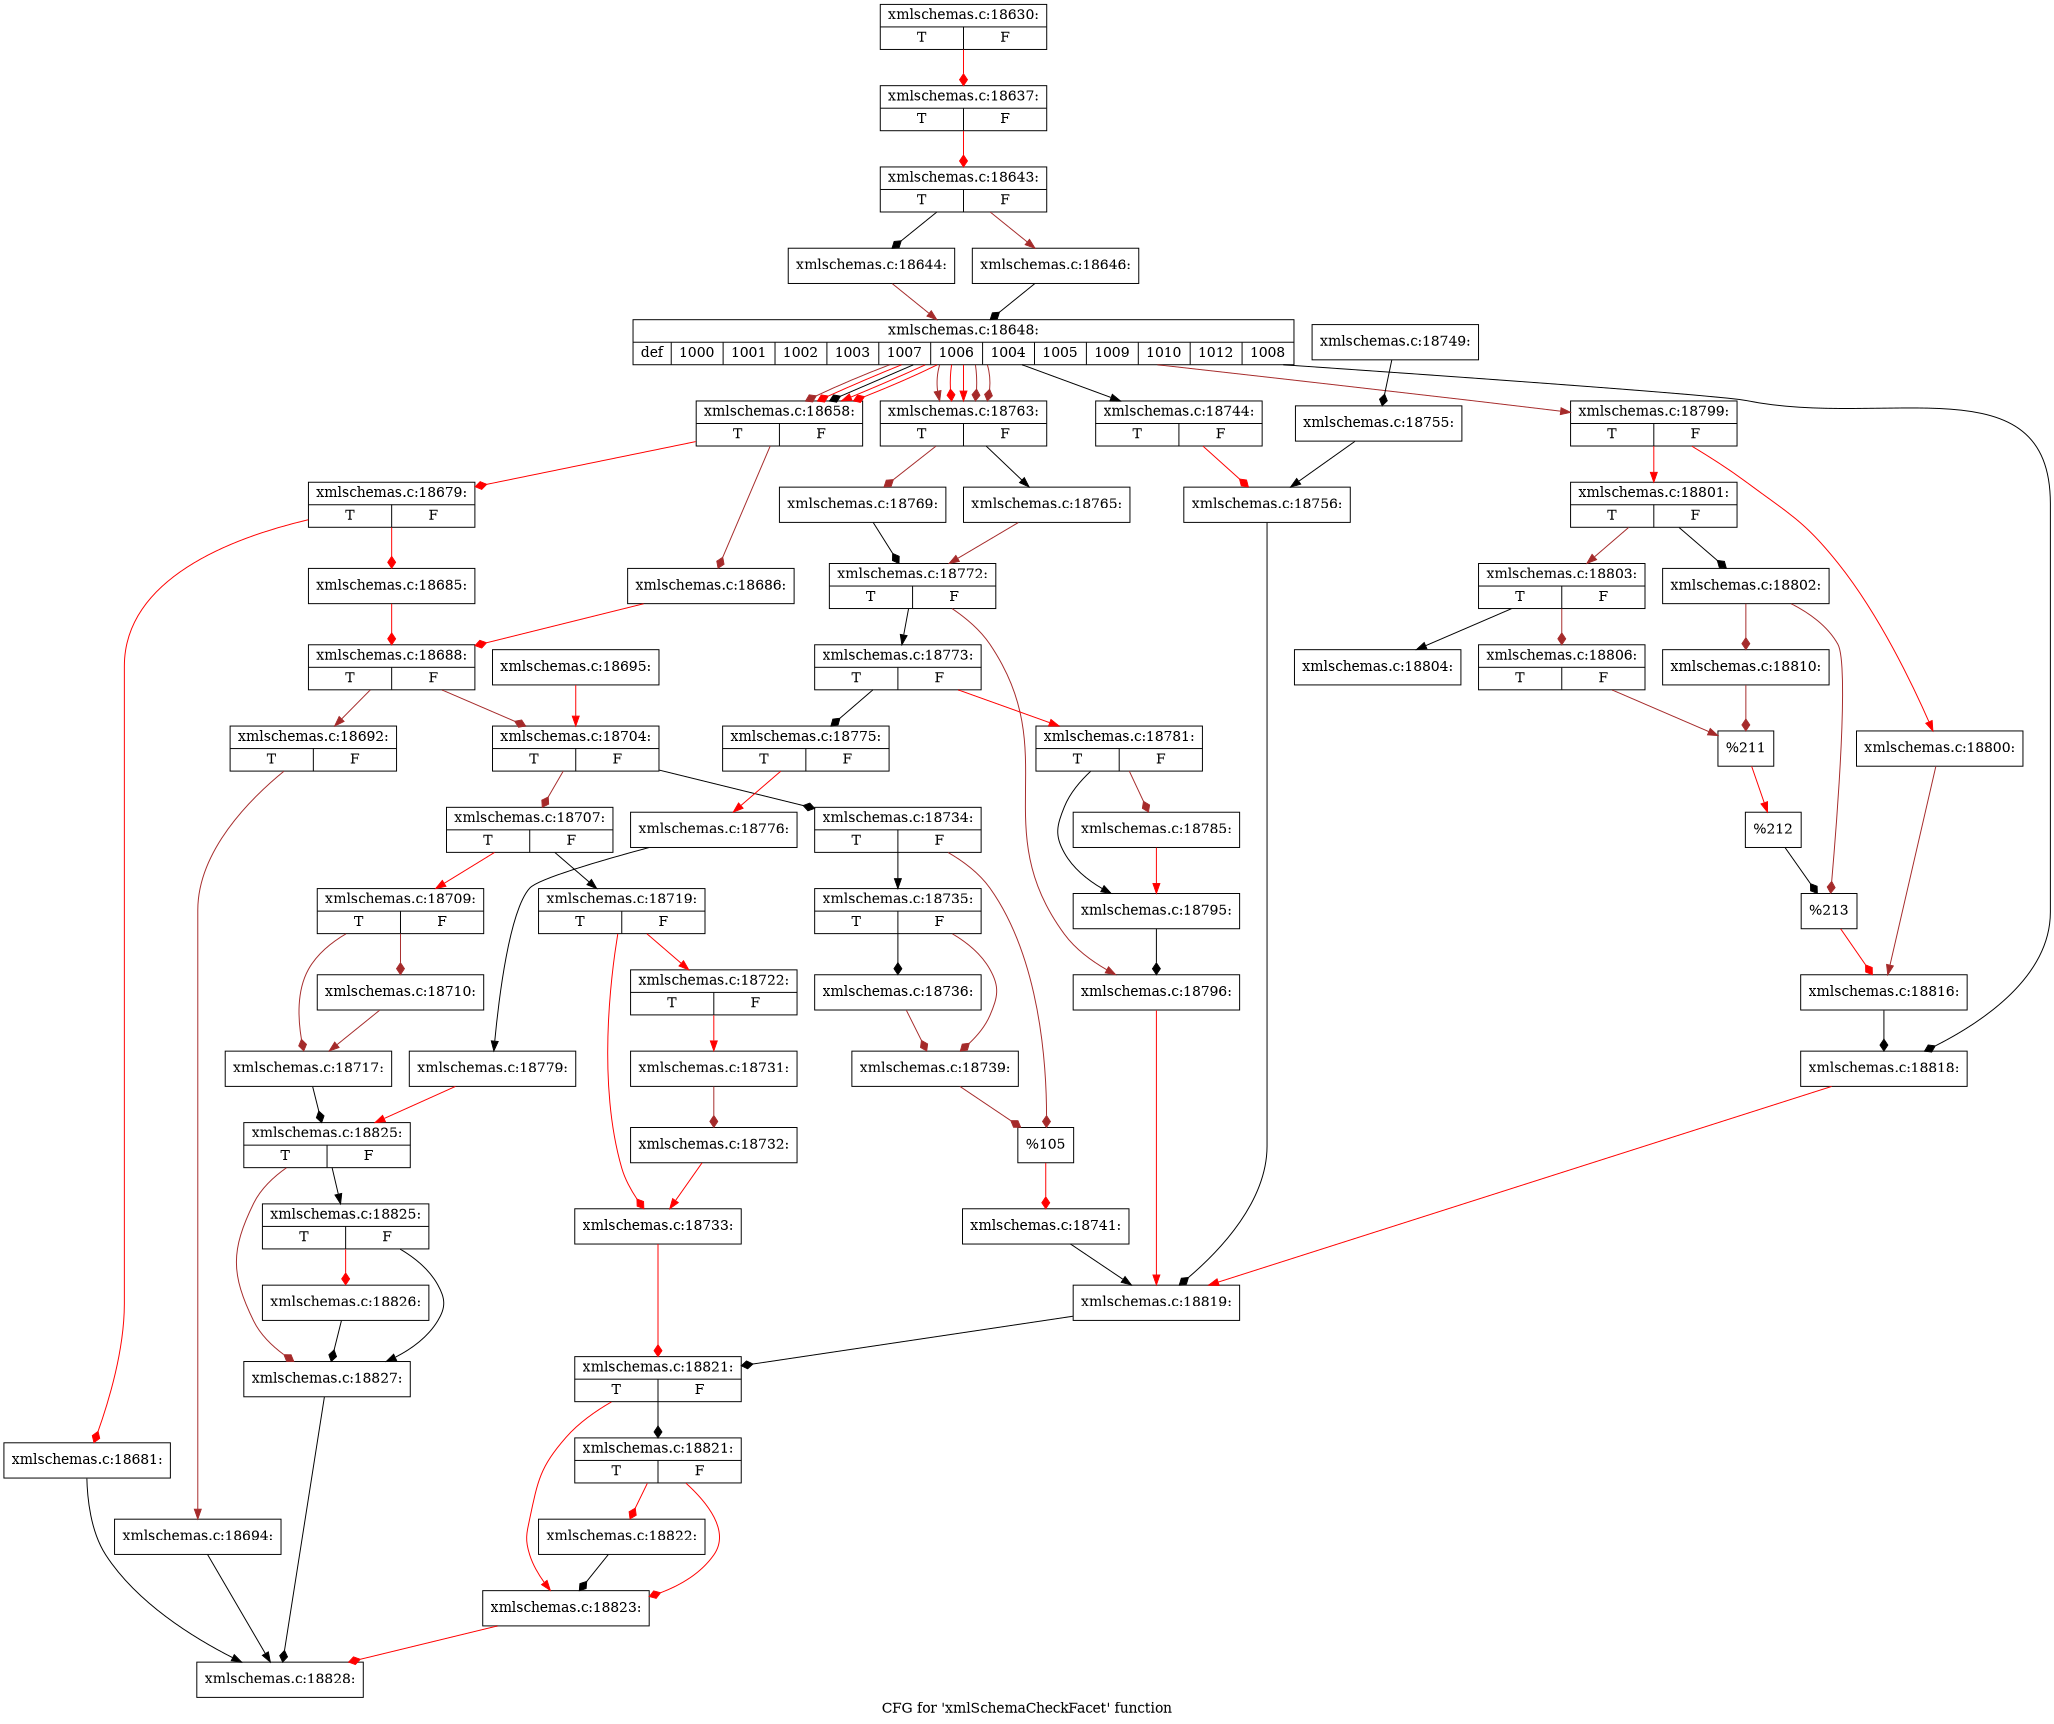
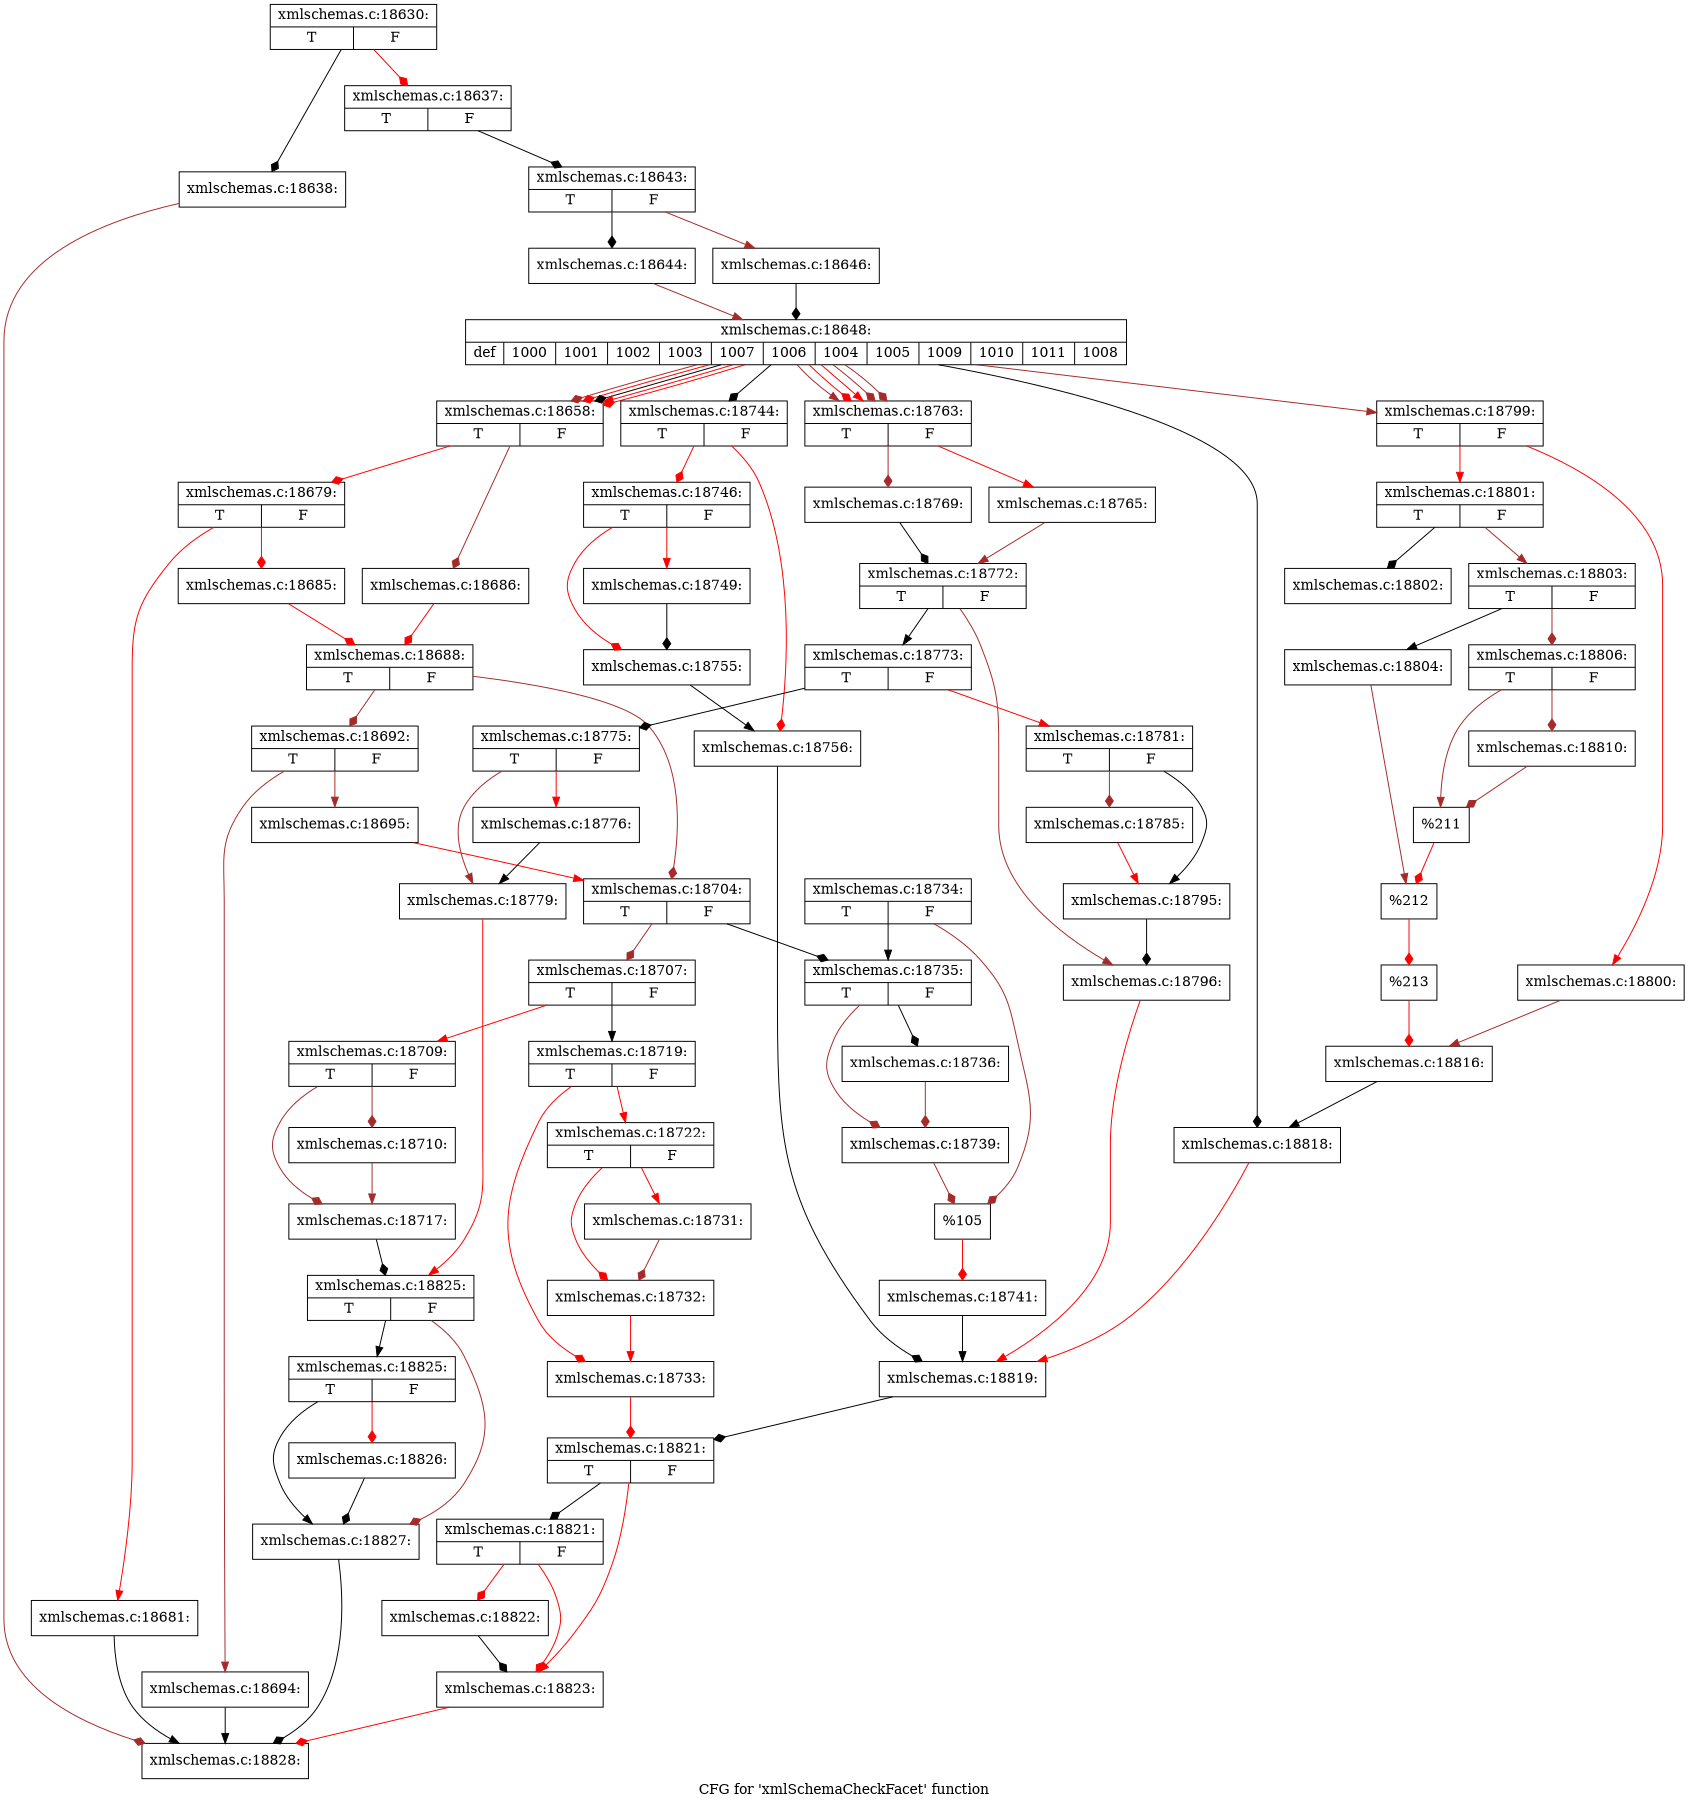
(964, 143) -> (514, 146)
none -> (262, 189)
(1216, 353) -> (1049, 353)
(1066, 381) -> (755, 379)
(1004, 463) -> (981, 465)
none -> (667, 505)
(1746, 621) -> (1552, 704)
(356, 704) -> (366, 703)
(1842, 731) -> none
none -> (1388, 779)
none -> (335, 784)
(1758, 784) -> (1428, 858)
(731, 788) -> (770, 939)
none -> (461, 815)
(1798, 866) -> (1409, 936)
(124, 924) -> (132, 1044)
(1884, 1025) -> (1337, 1102)
none -> (571, 1219)
